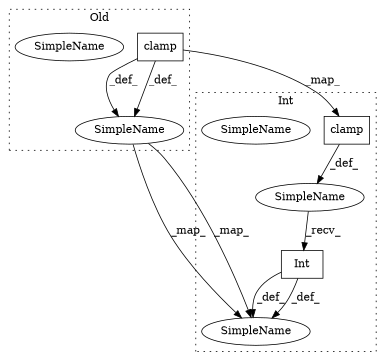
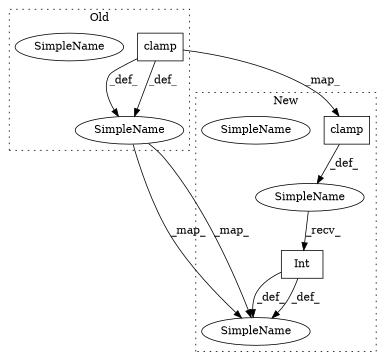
(286, 101) -> (286, 101)
